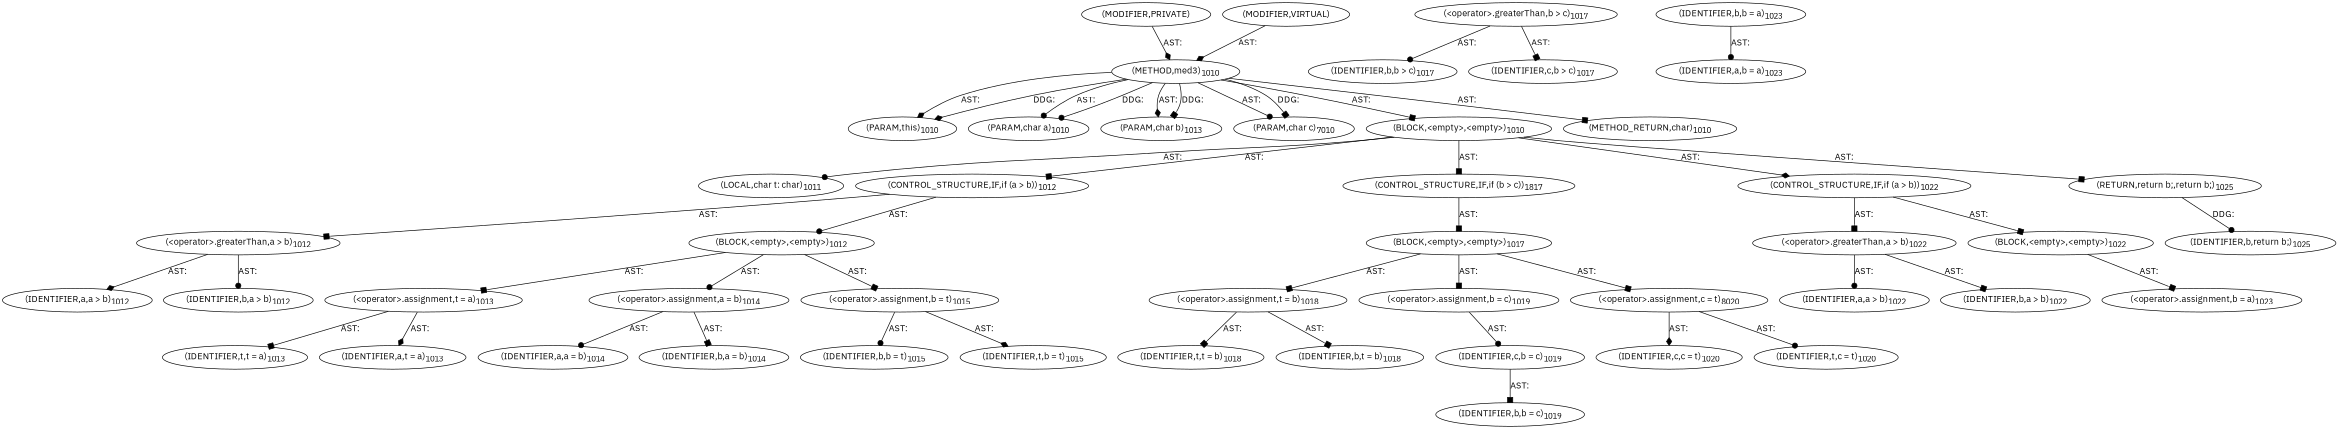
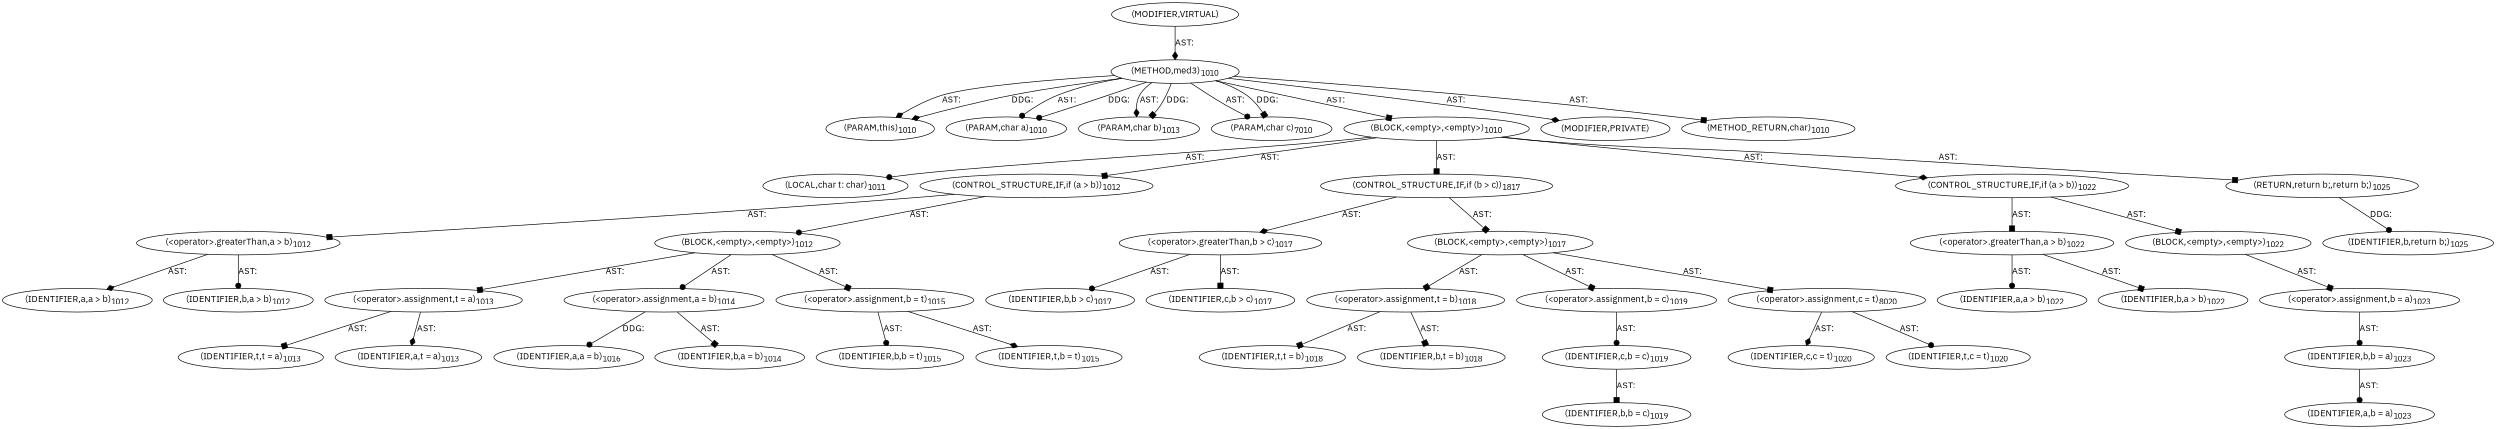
(1159, 39) -> (1390, 98)
none -> (1332, 214)
none -> (2360, 326)
(640, 329) -> (635, 329)
(596, 356) -> (612, 356)
